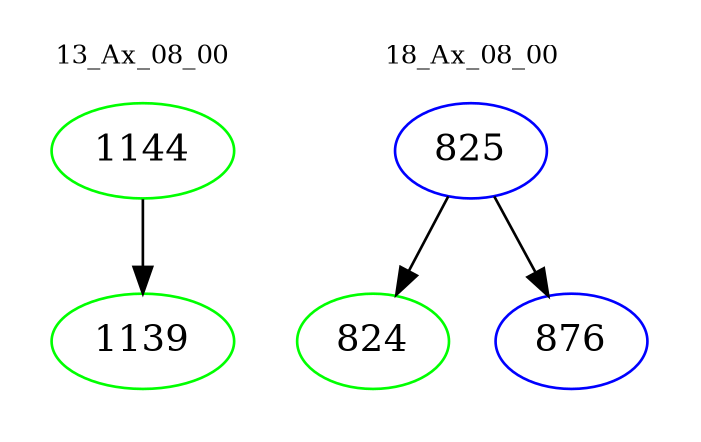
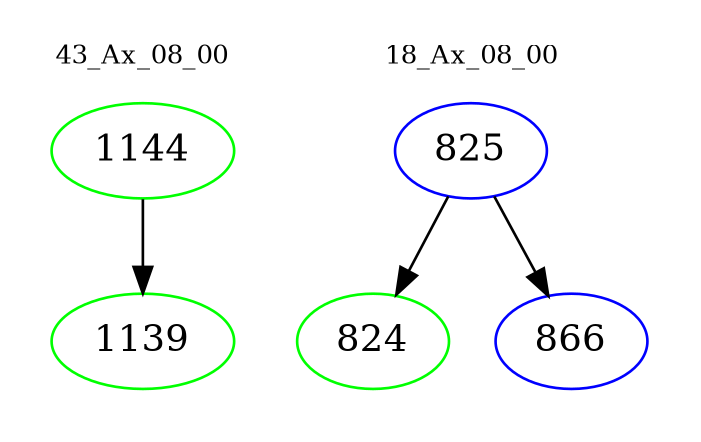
(143, 57) -> (143, 57)
(572, 341) -> (572, 341)
